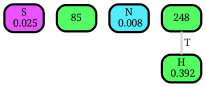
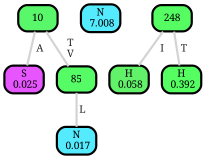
none -> (38, 18)
(129, 18) -> (101, 18)
none -> (129, 79)
none -> (77, 141)
